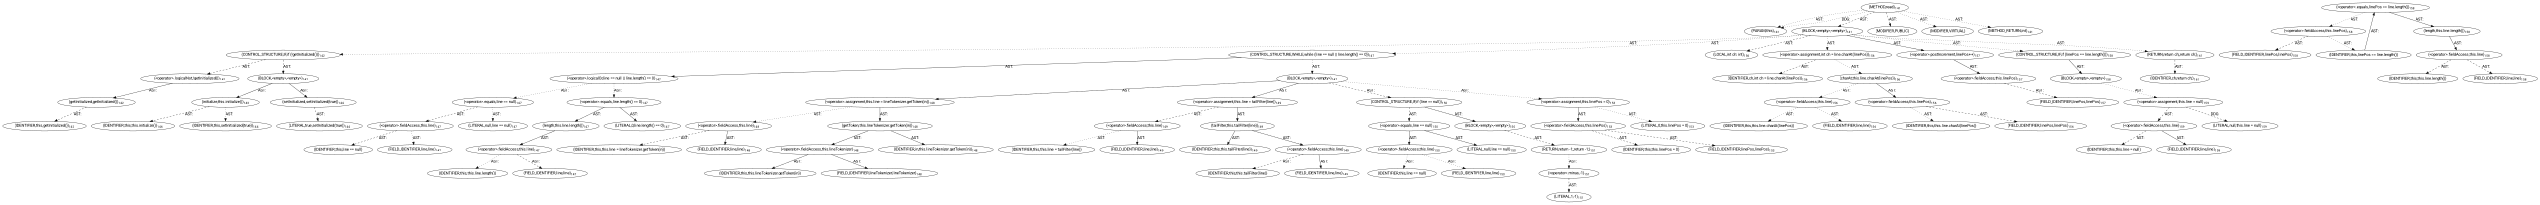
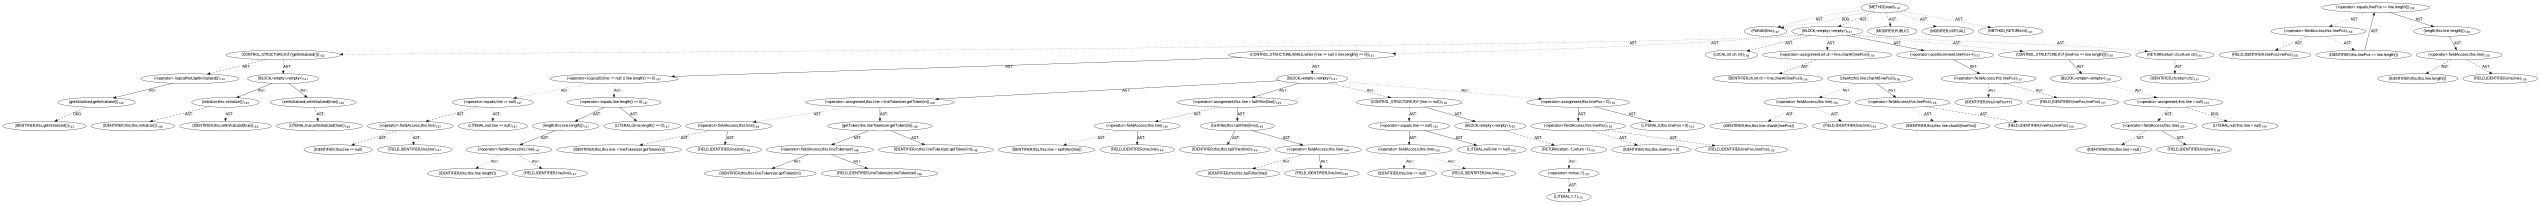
(1848, 66) -> none
none -> (1988, 102)
(78, 114) -> (78, 114)
(1622, 114) -> (1622, 114)
